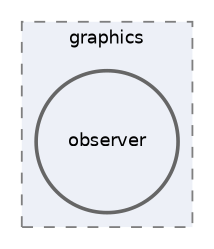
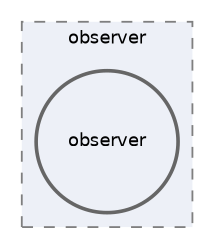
(107, 39) -> (107, 39)
